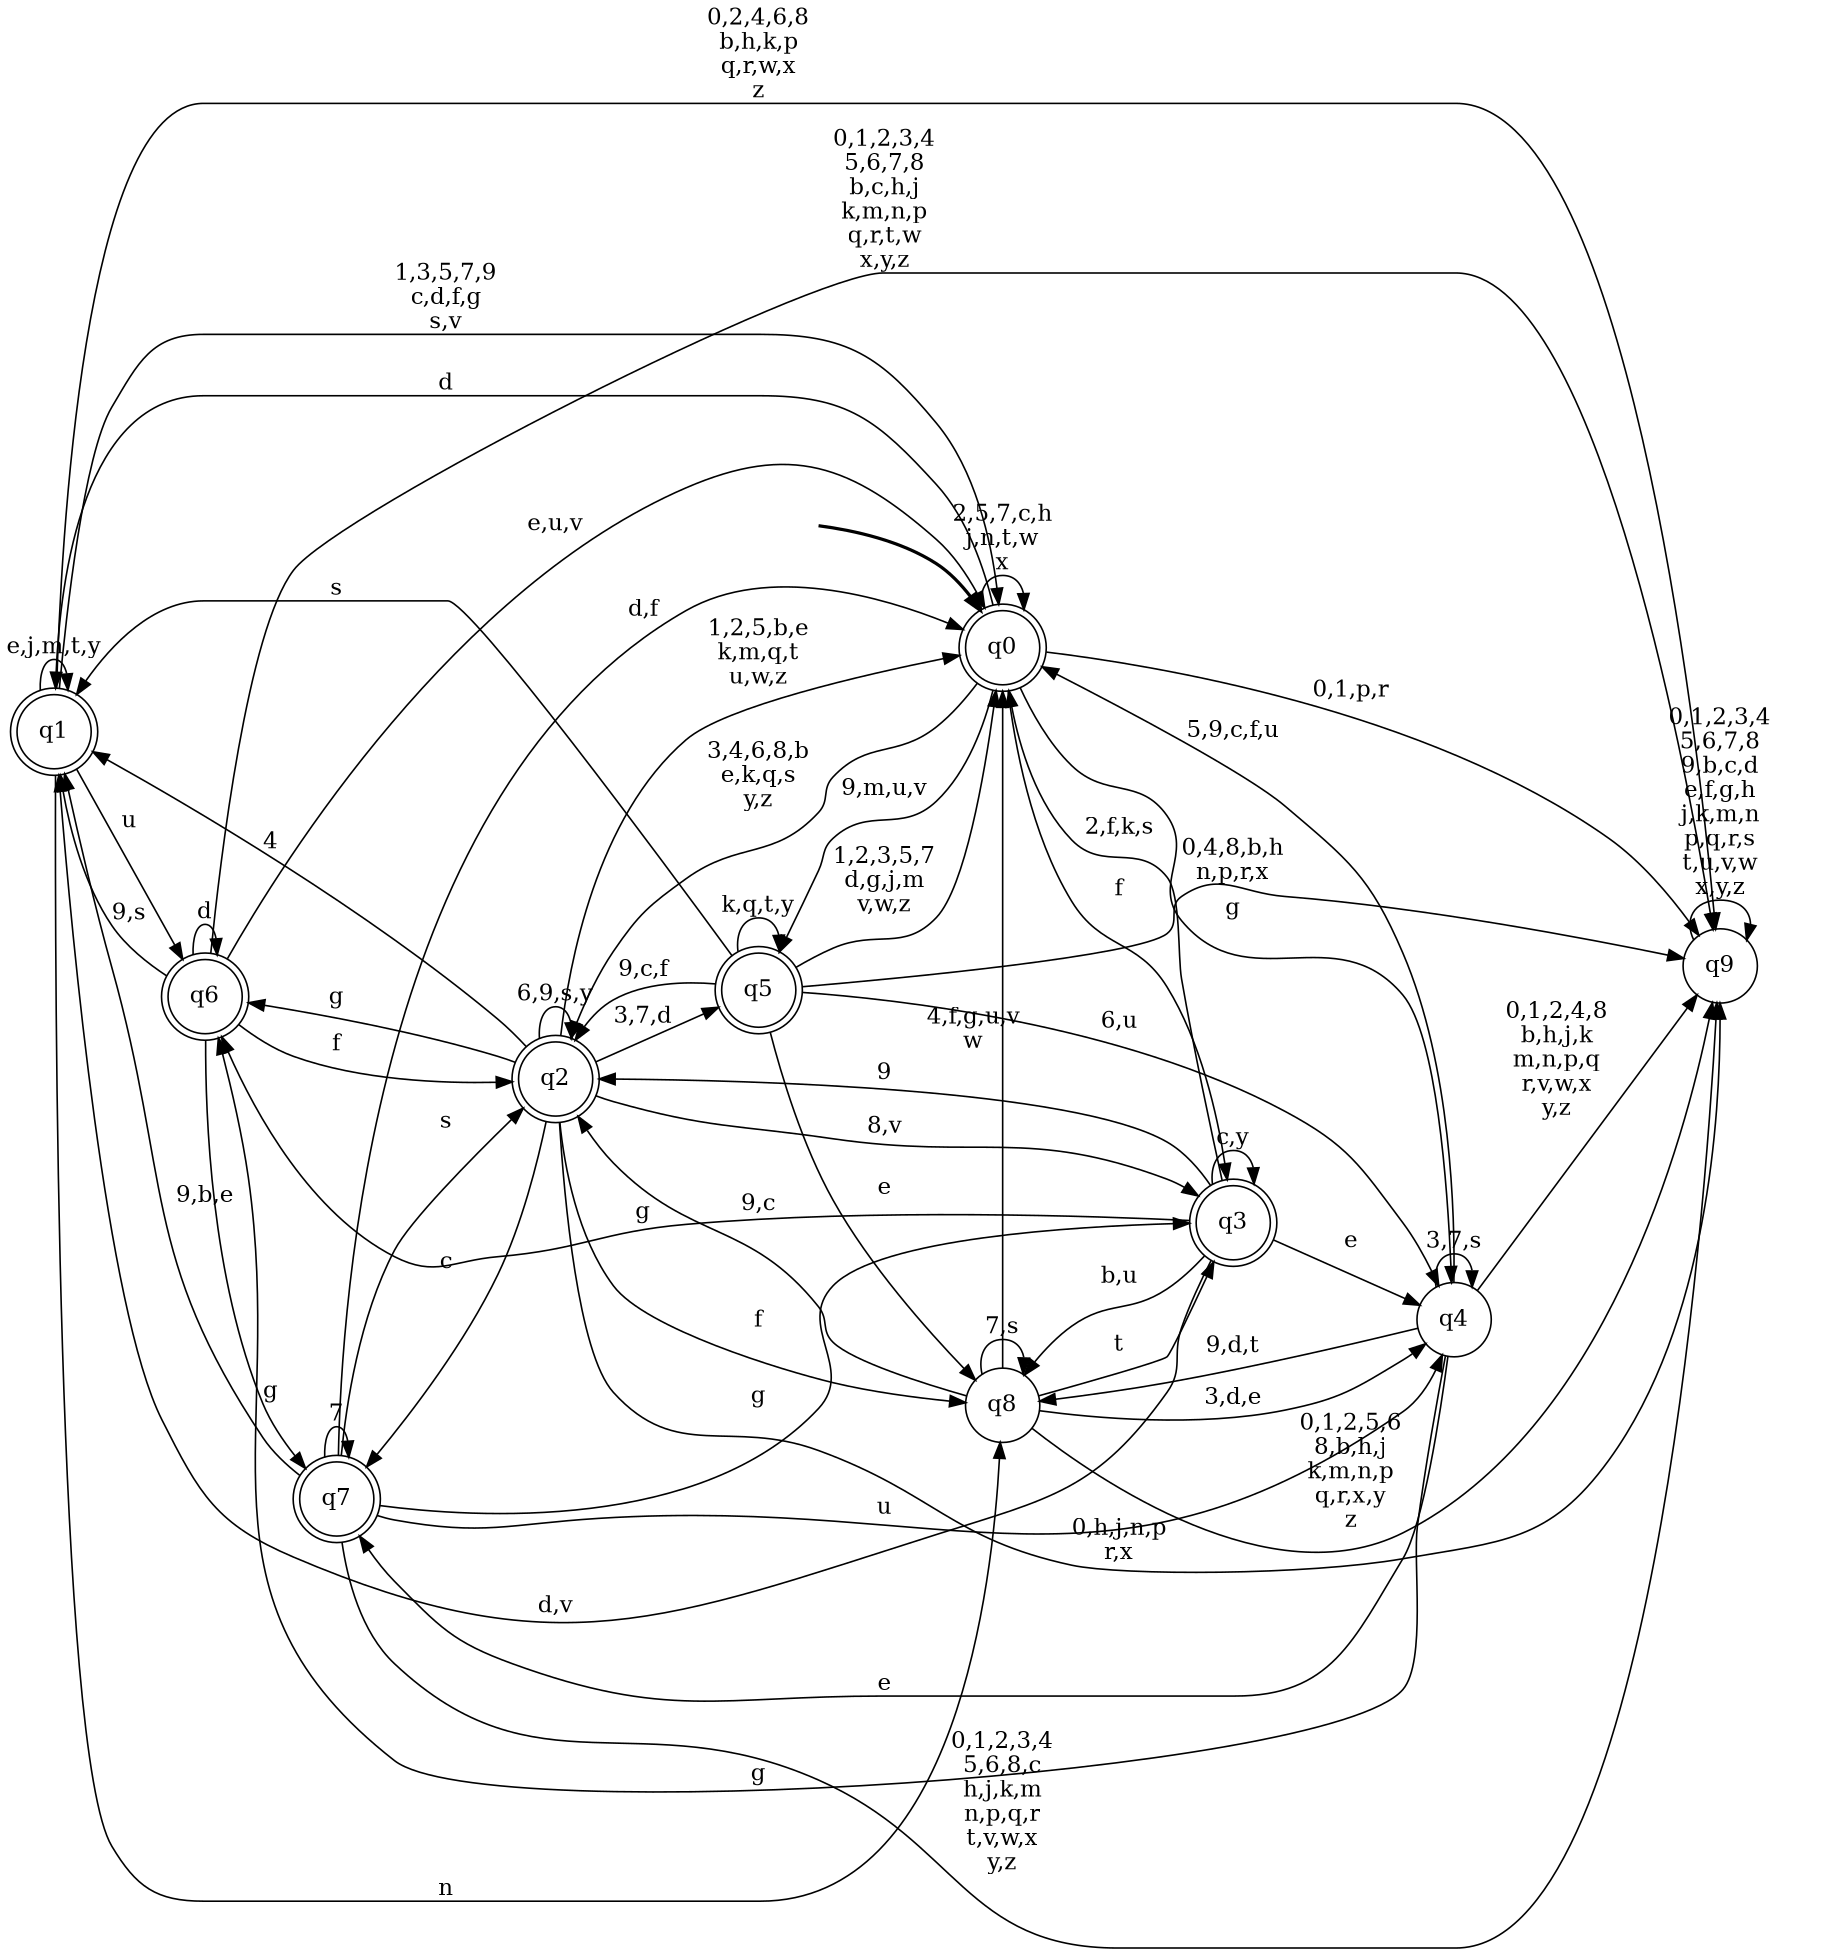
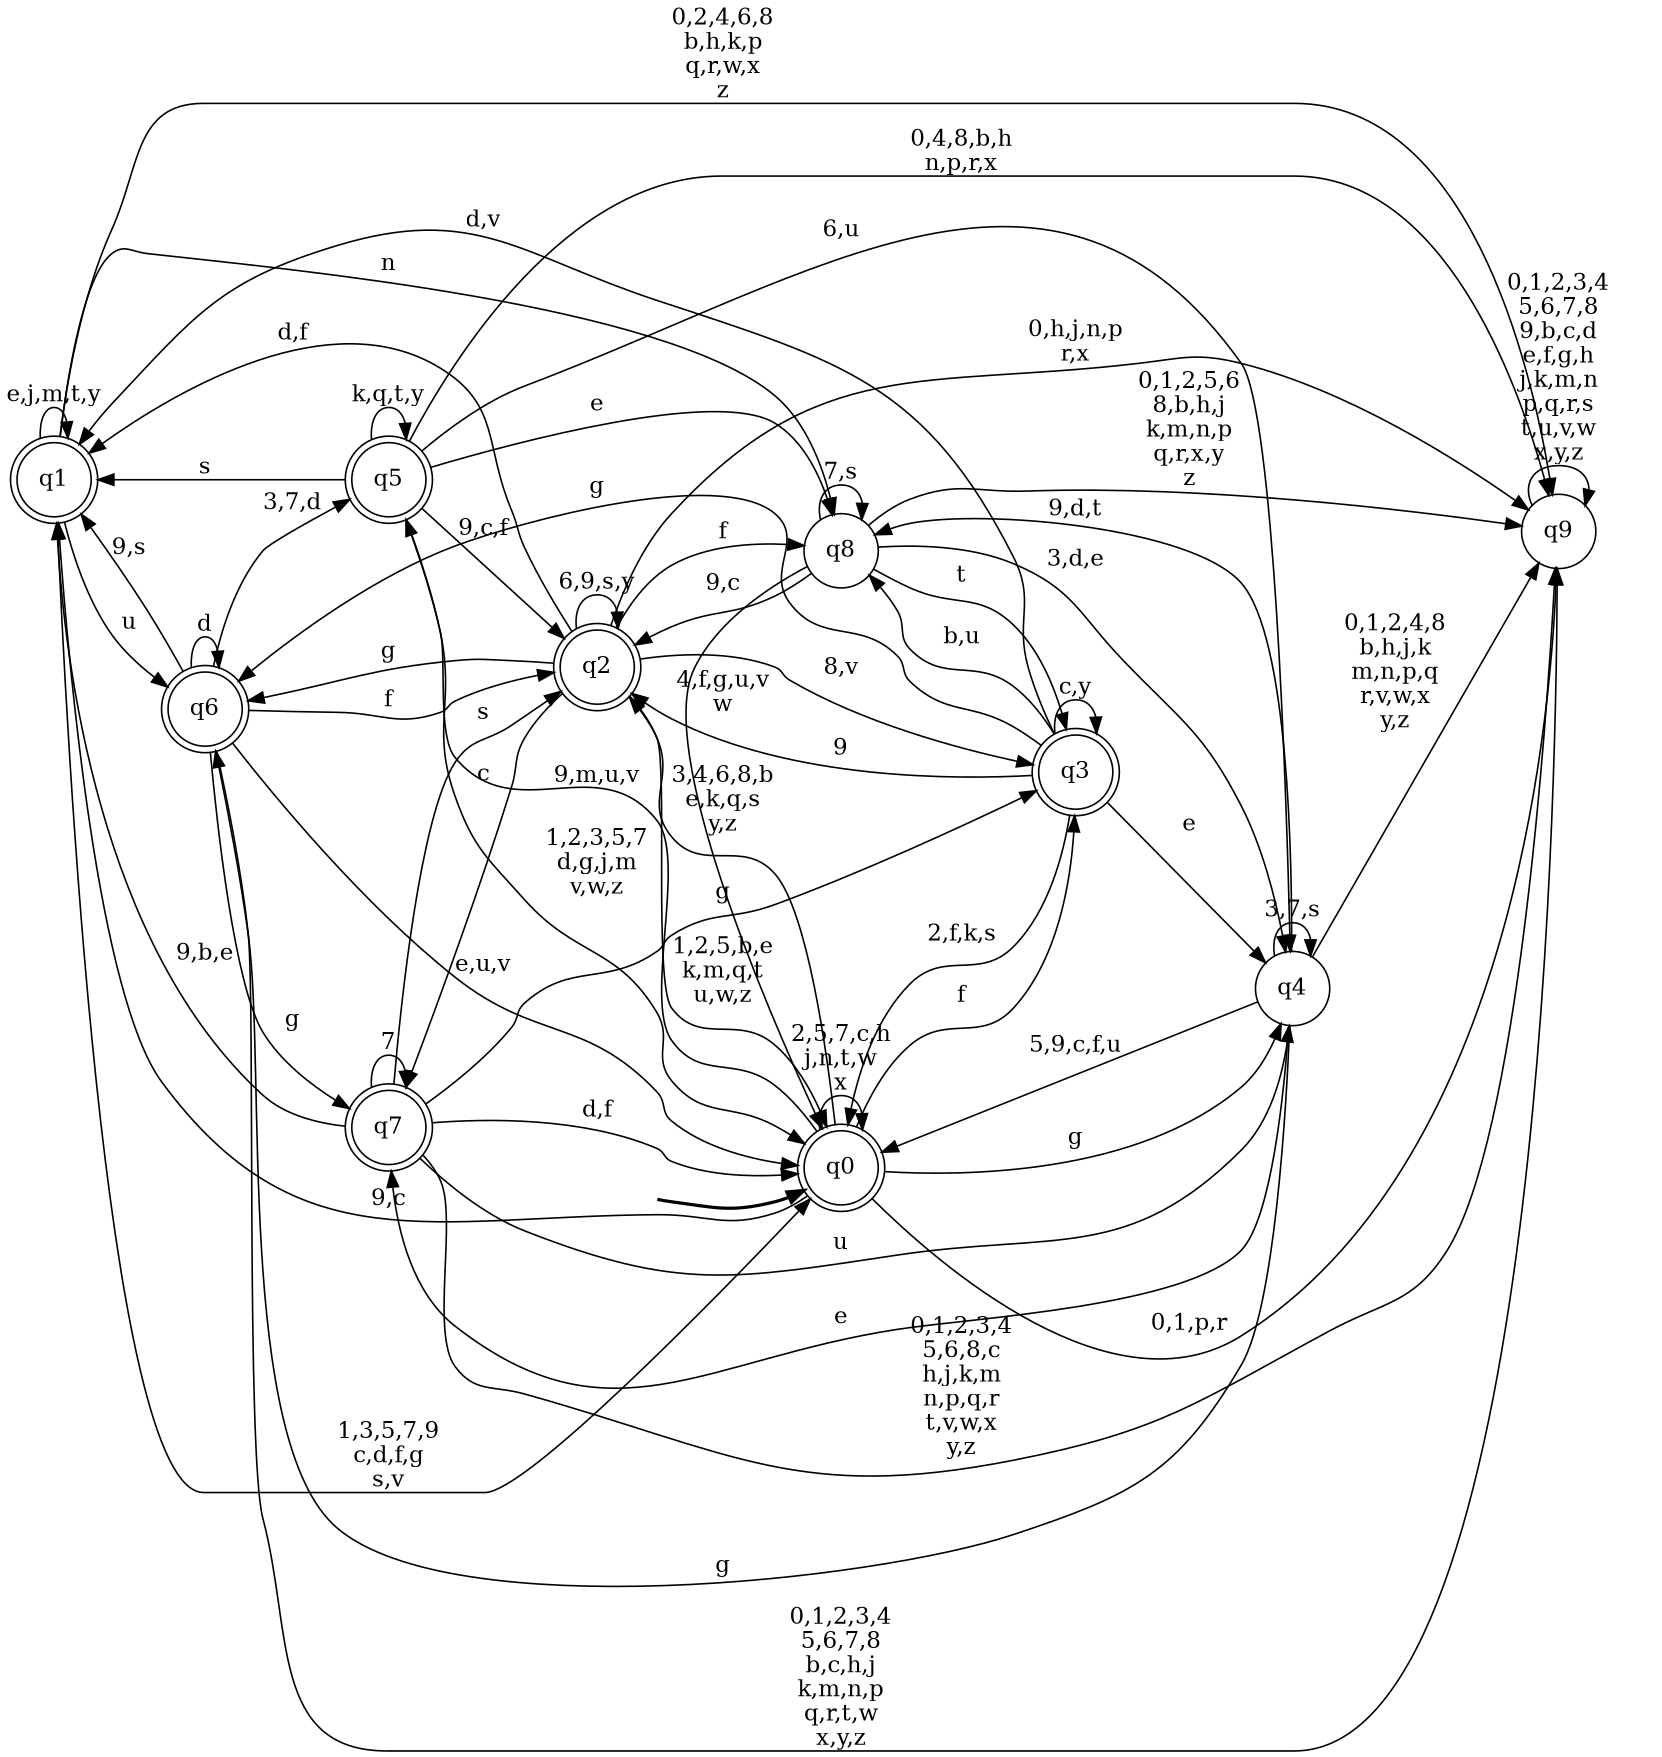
(446, 384) -> (389, 1199)
(271, 842) -> (293, 334)
(650, 1038) -> (251, 568)
